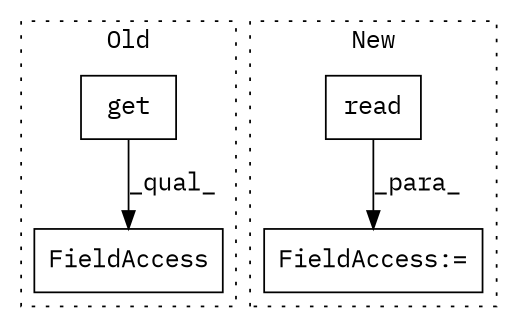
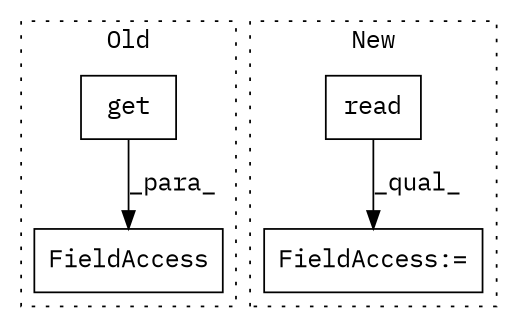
(173, 184) -> (173, 184)
(417, 184) -> (417, 184)
